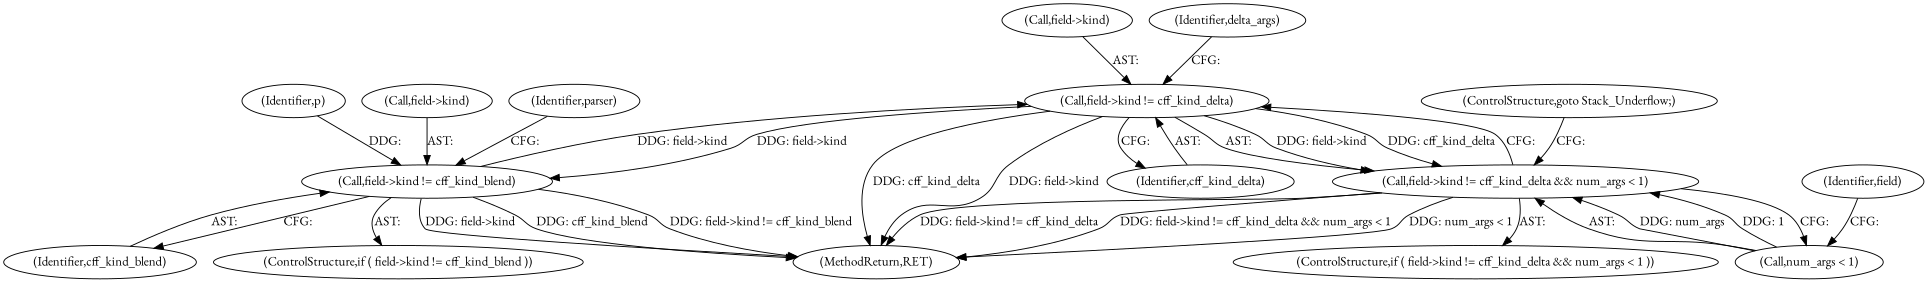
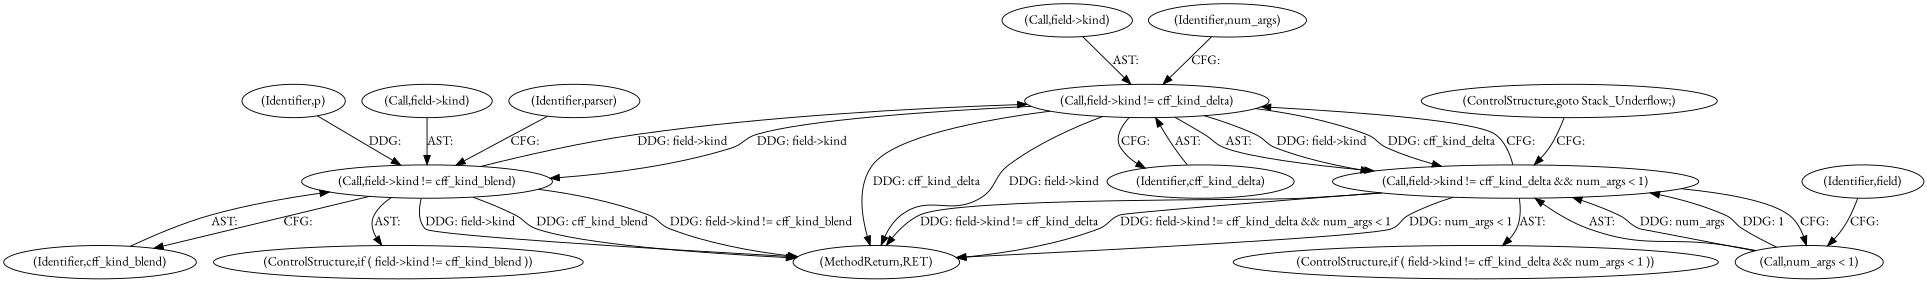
(1227, 20) -> (1227, 20)
